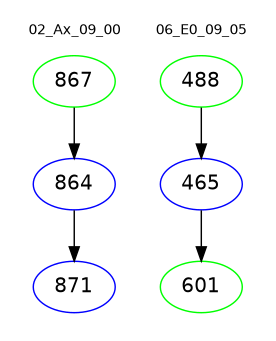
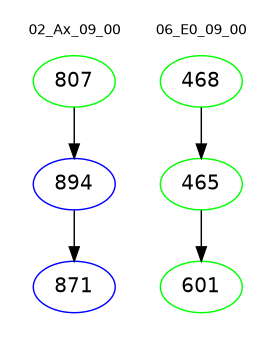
(201, 31) -> (201, 31)
(74, 81) -> (74, 81)
(201, 81) -> (201, 81)
(74, 184) -> (74, 184)
(201, 184) -> (201, 184)
